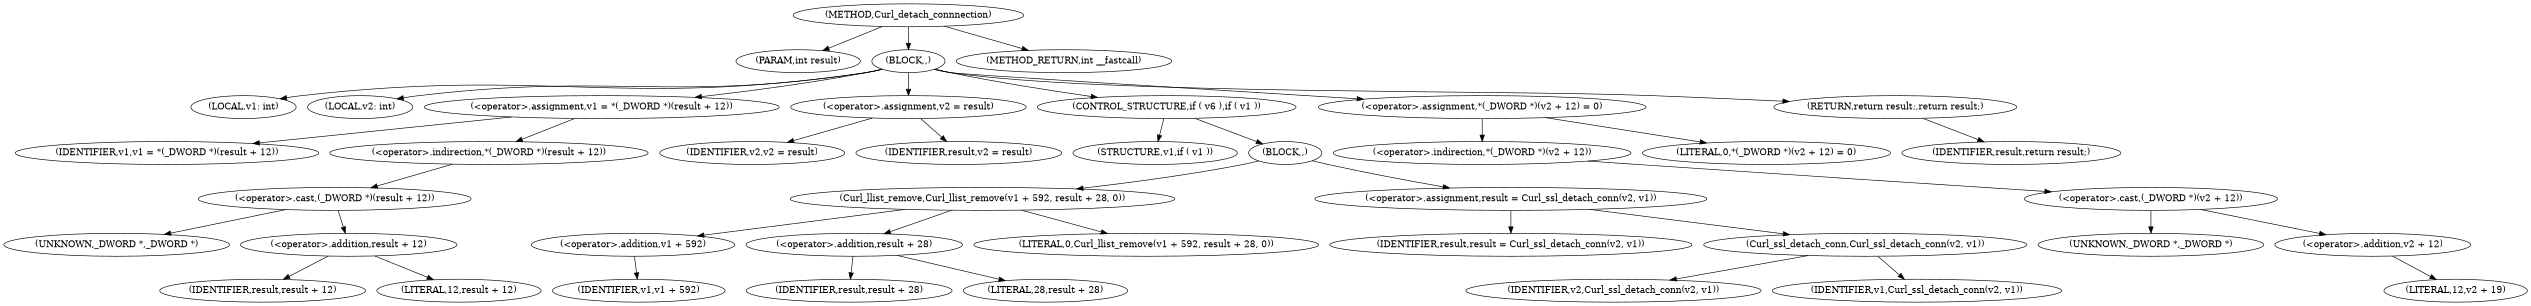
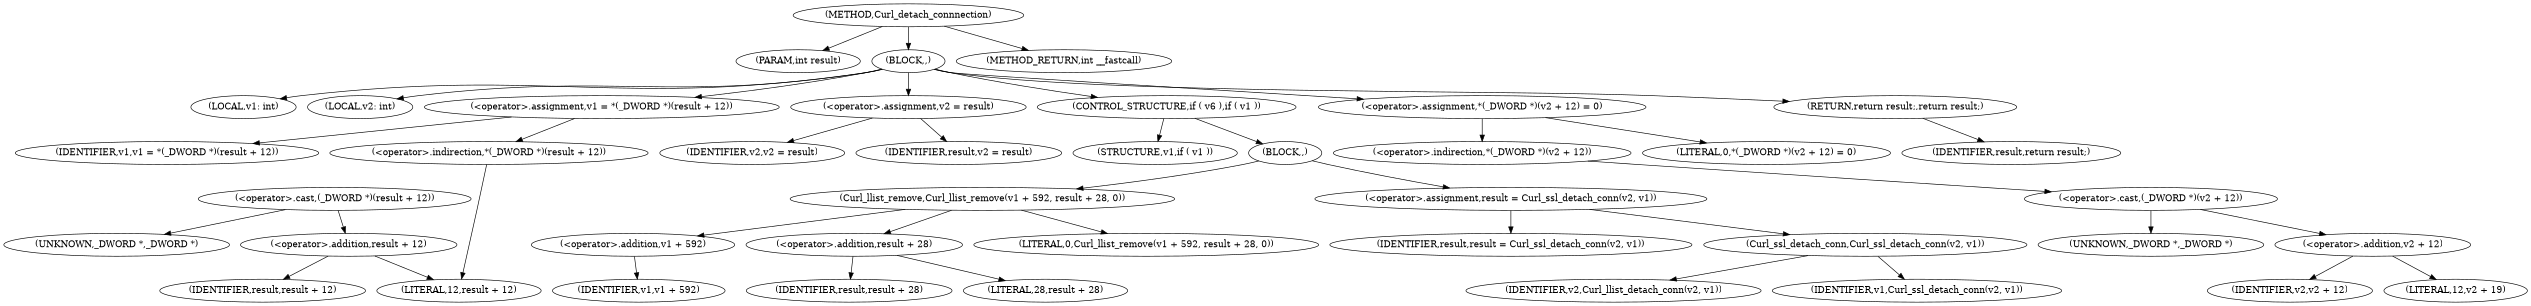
(415, 175) -> (475, 219)
(1614, 291) -> (1614, 291)
none -> (2290, 291)
